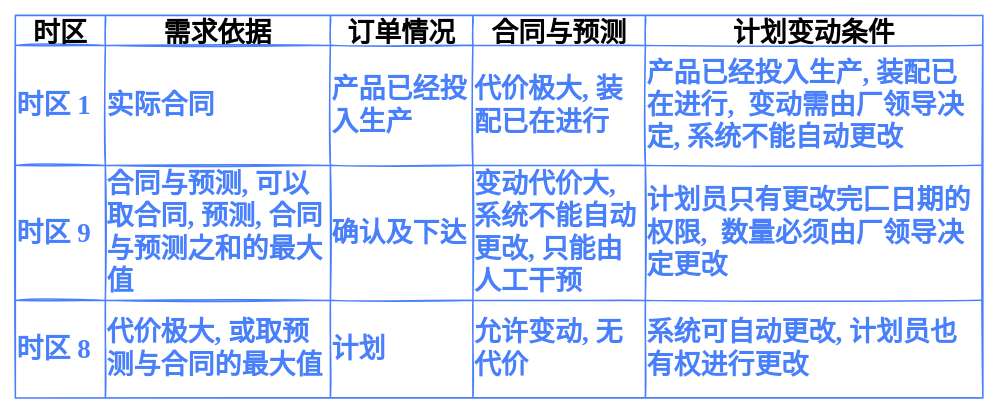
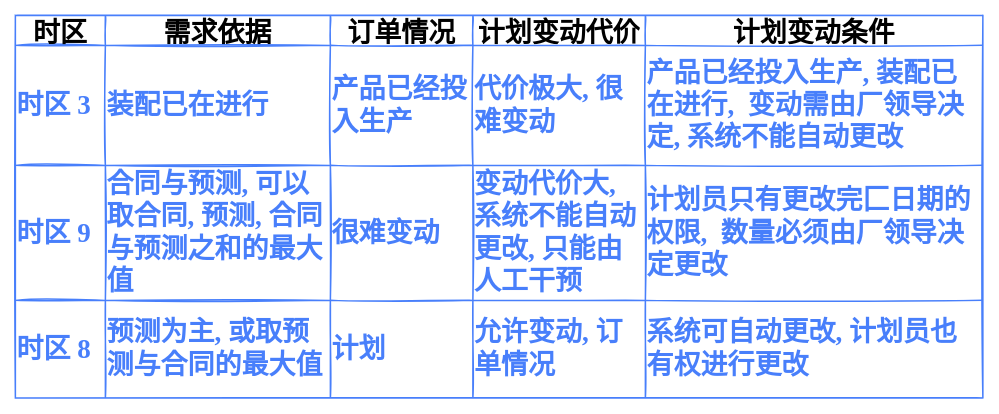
(559, 30) -> (559, 30)
(55, 105) -> (55, 105)
(161, 105) -> (188, 105)
(560, 105) -> (560, 105)
(399, 233) -> (386, 233)
(219, 349) -> (219, 349)
(560, 349) -> (560, 349)
